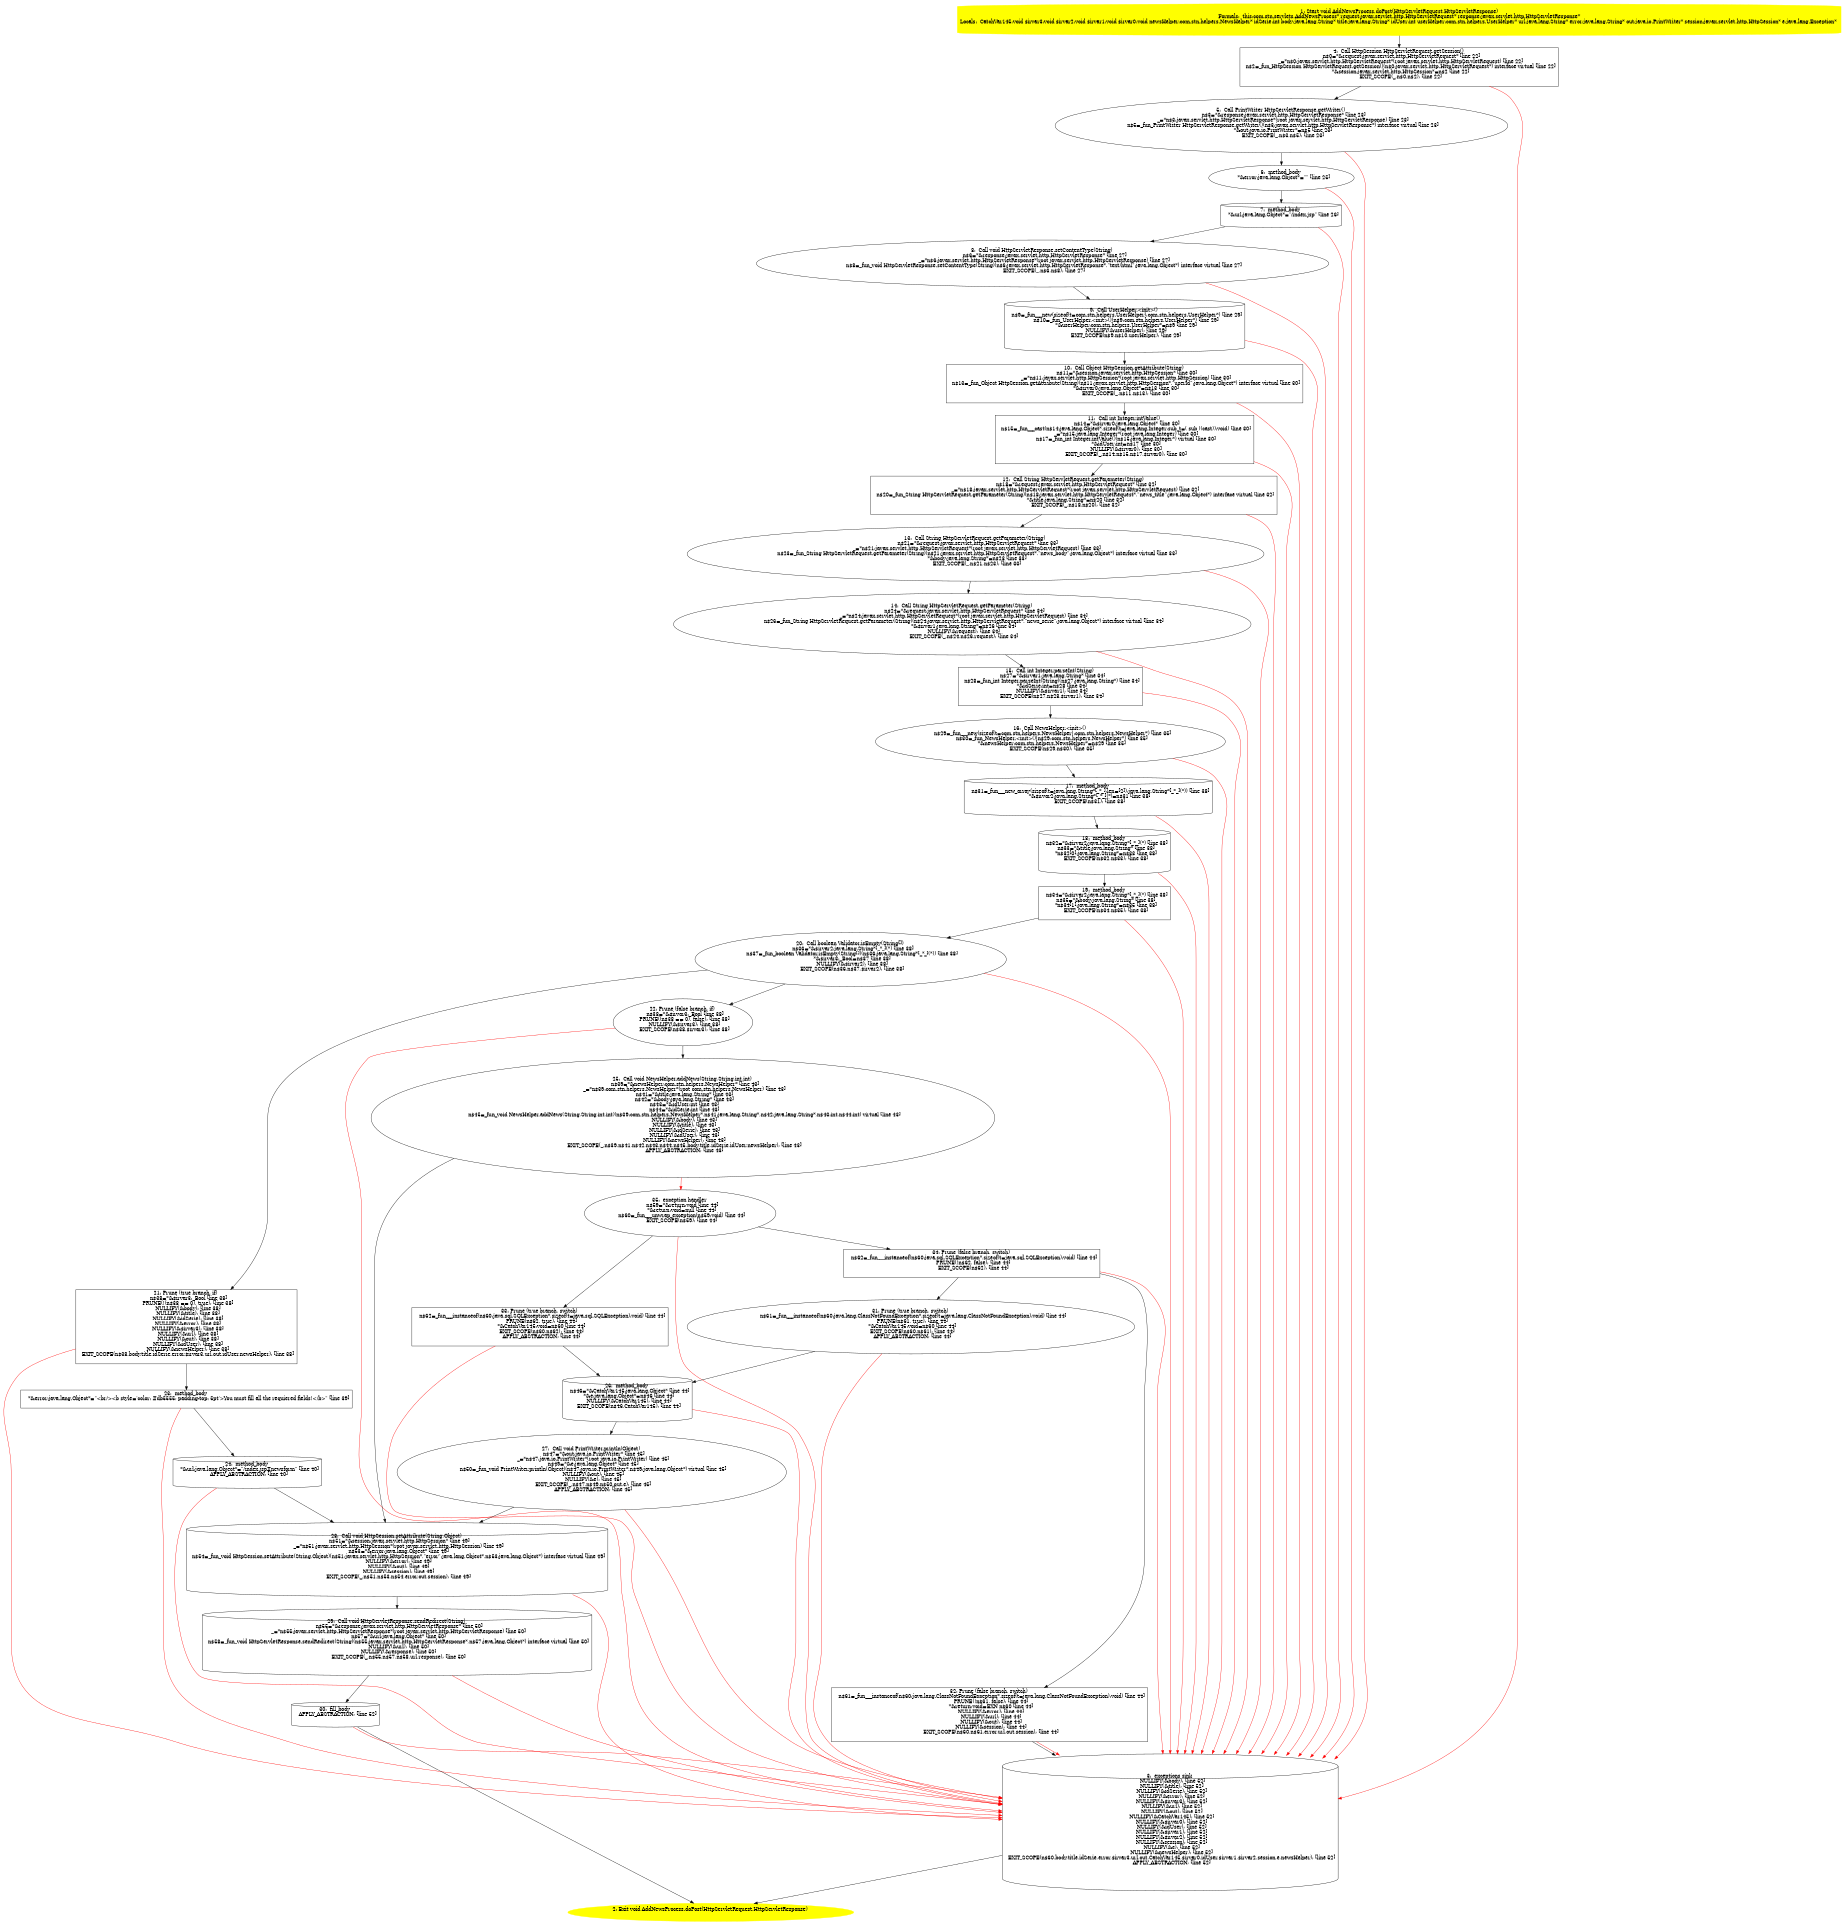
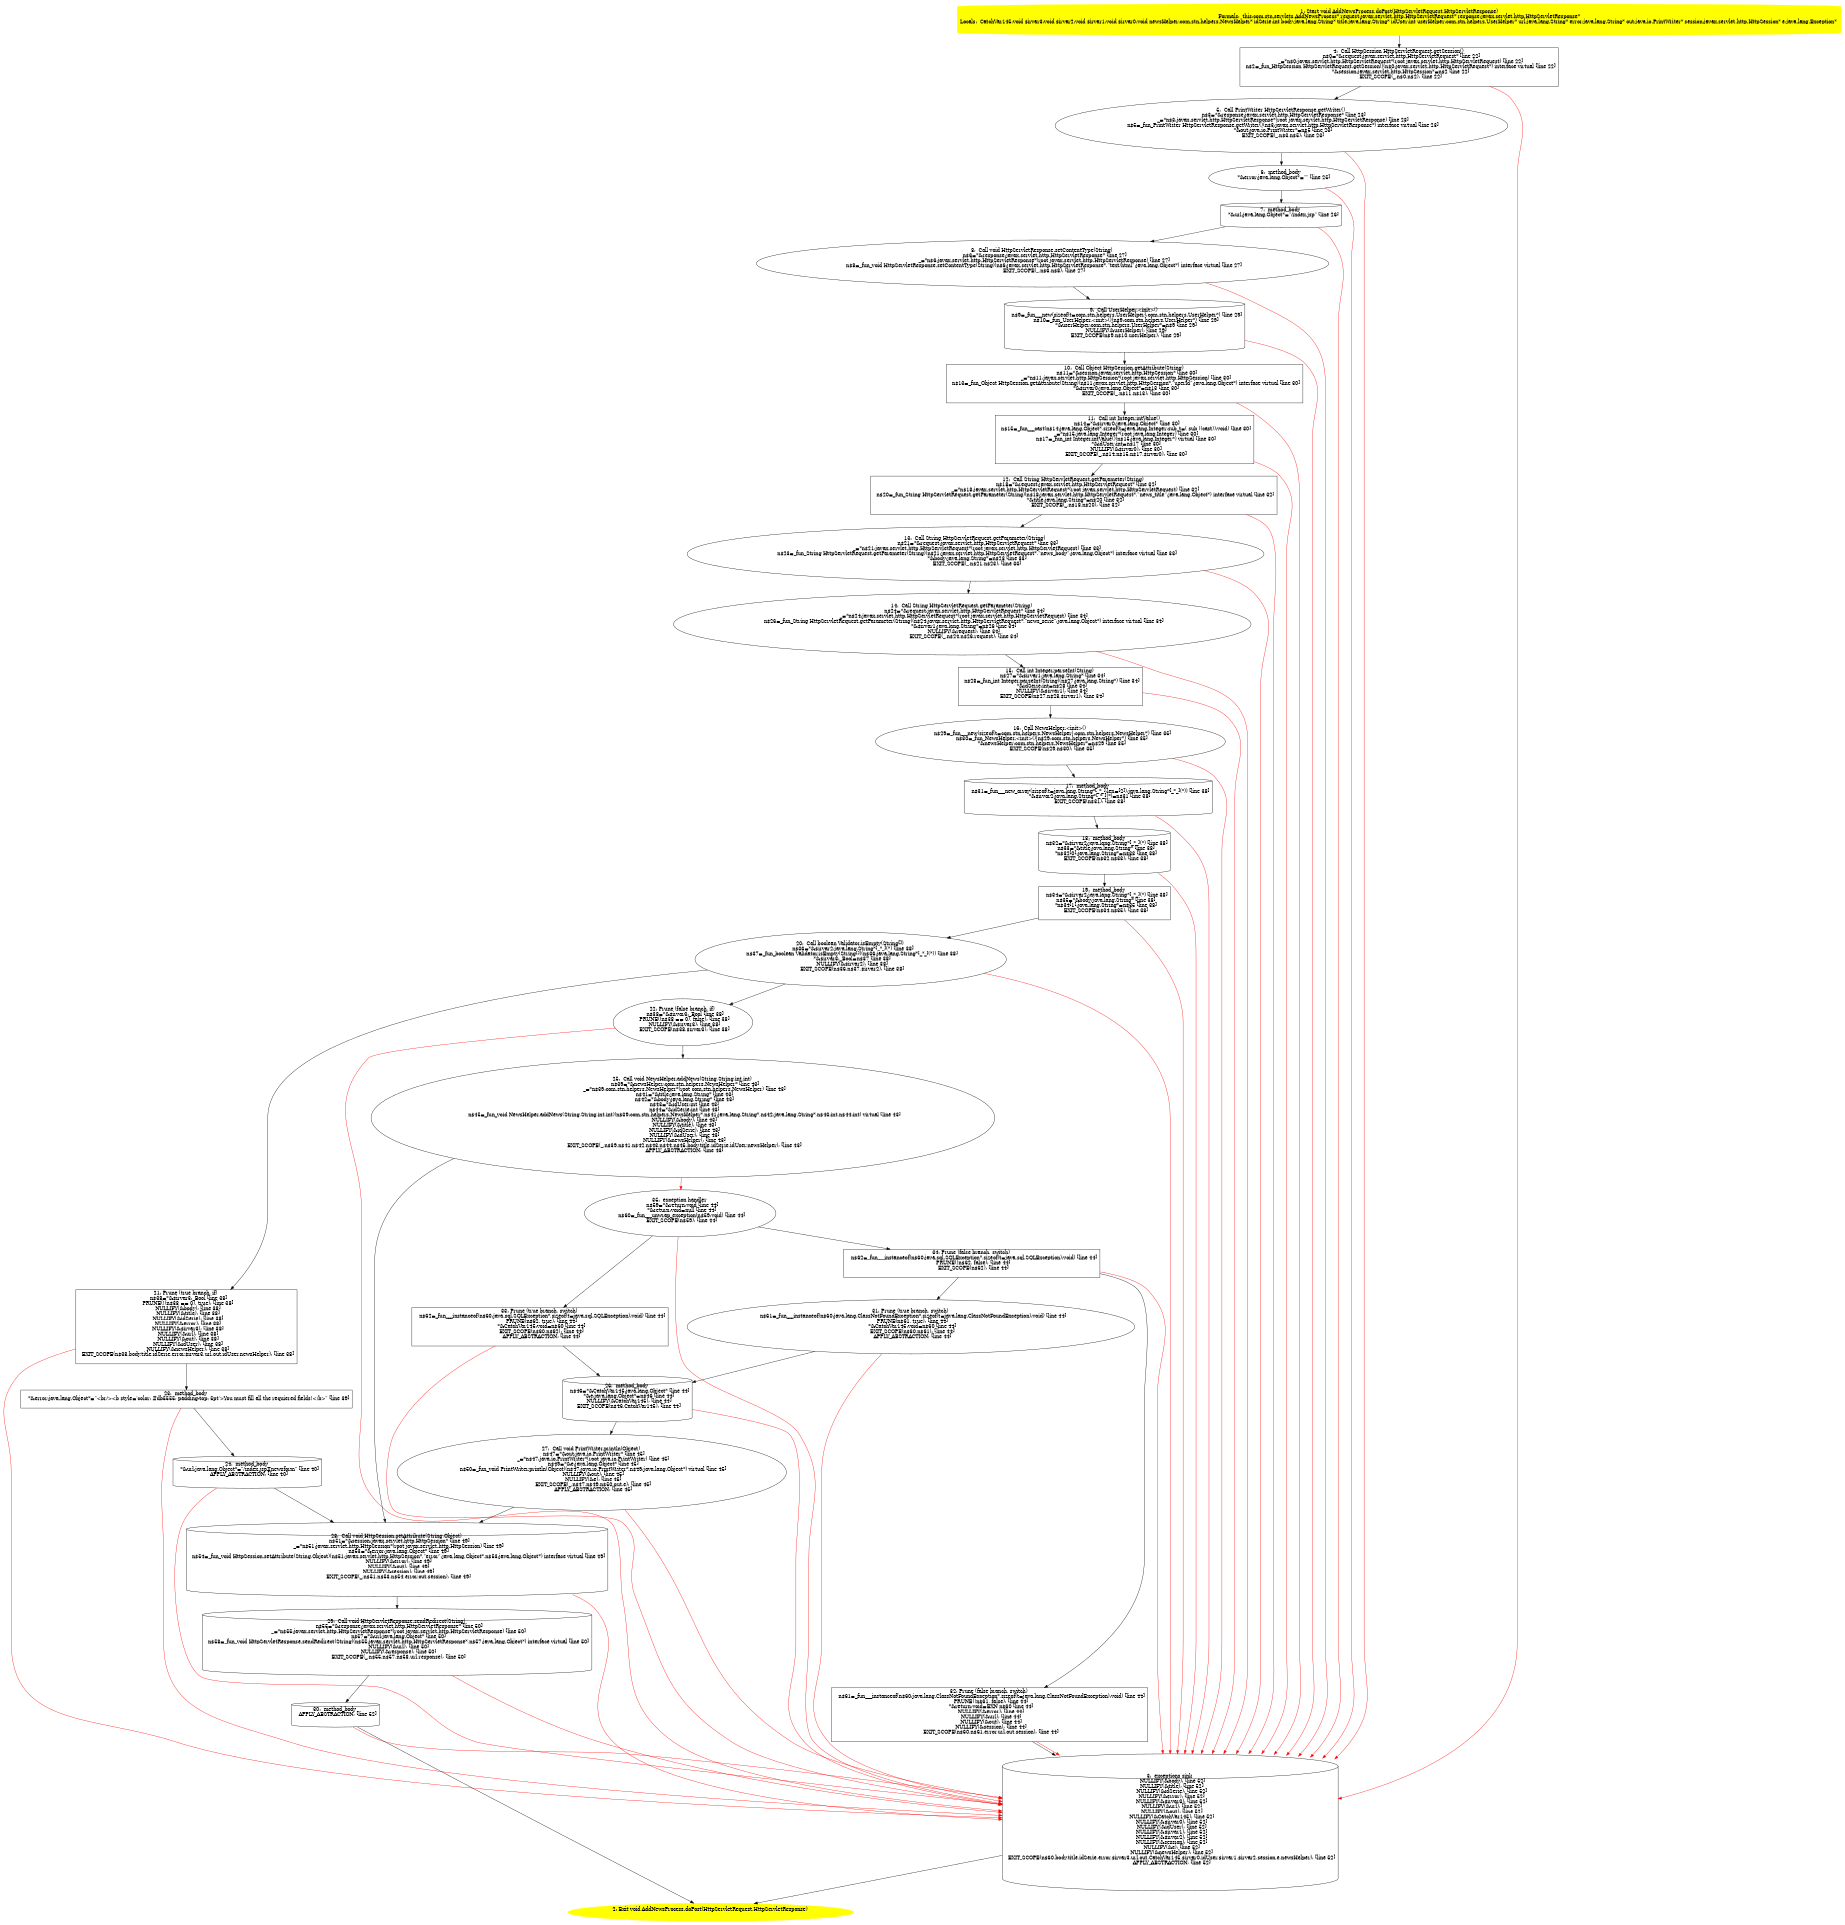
(335, 1715) -> (335, 1715)
